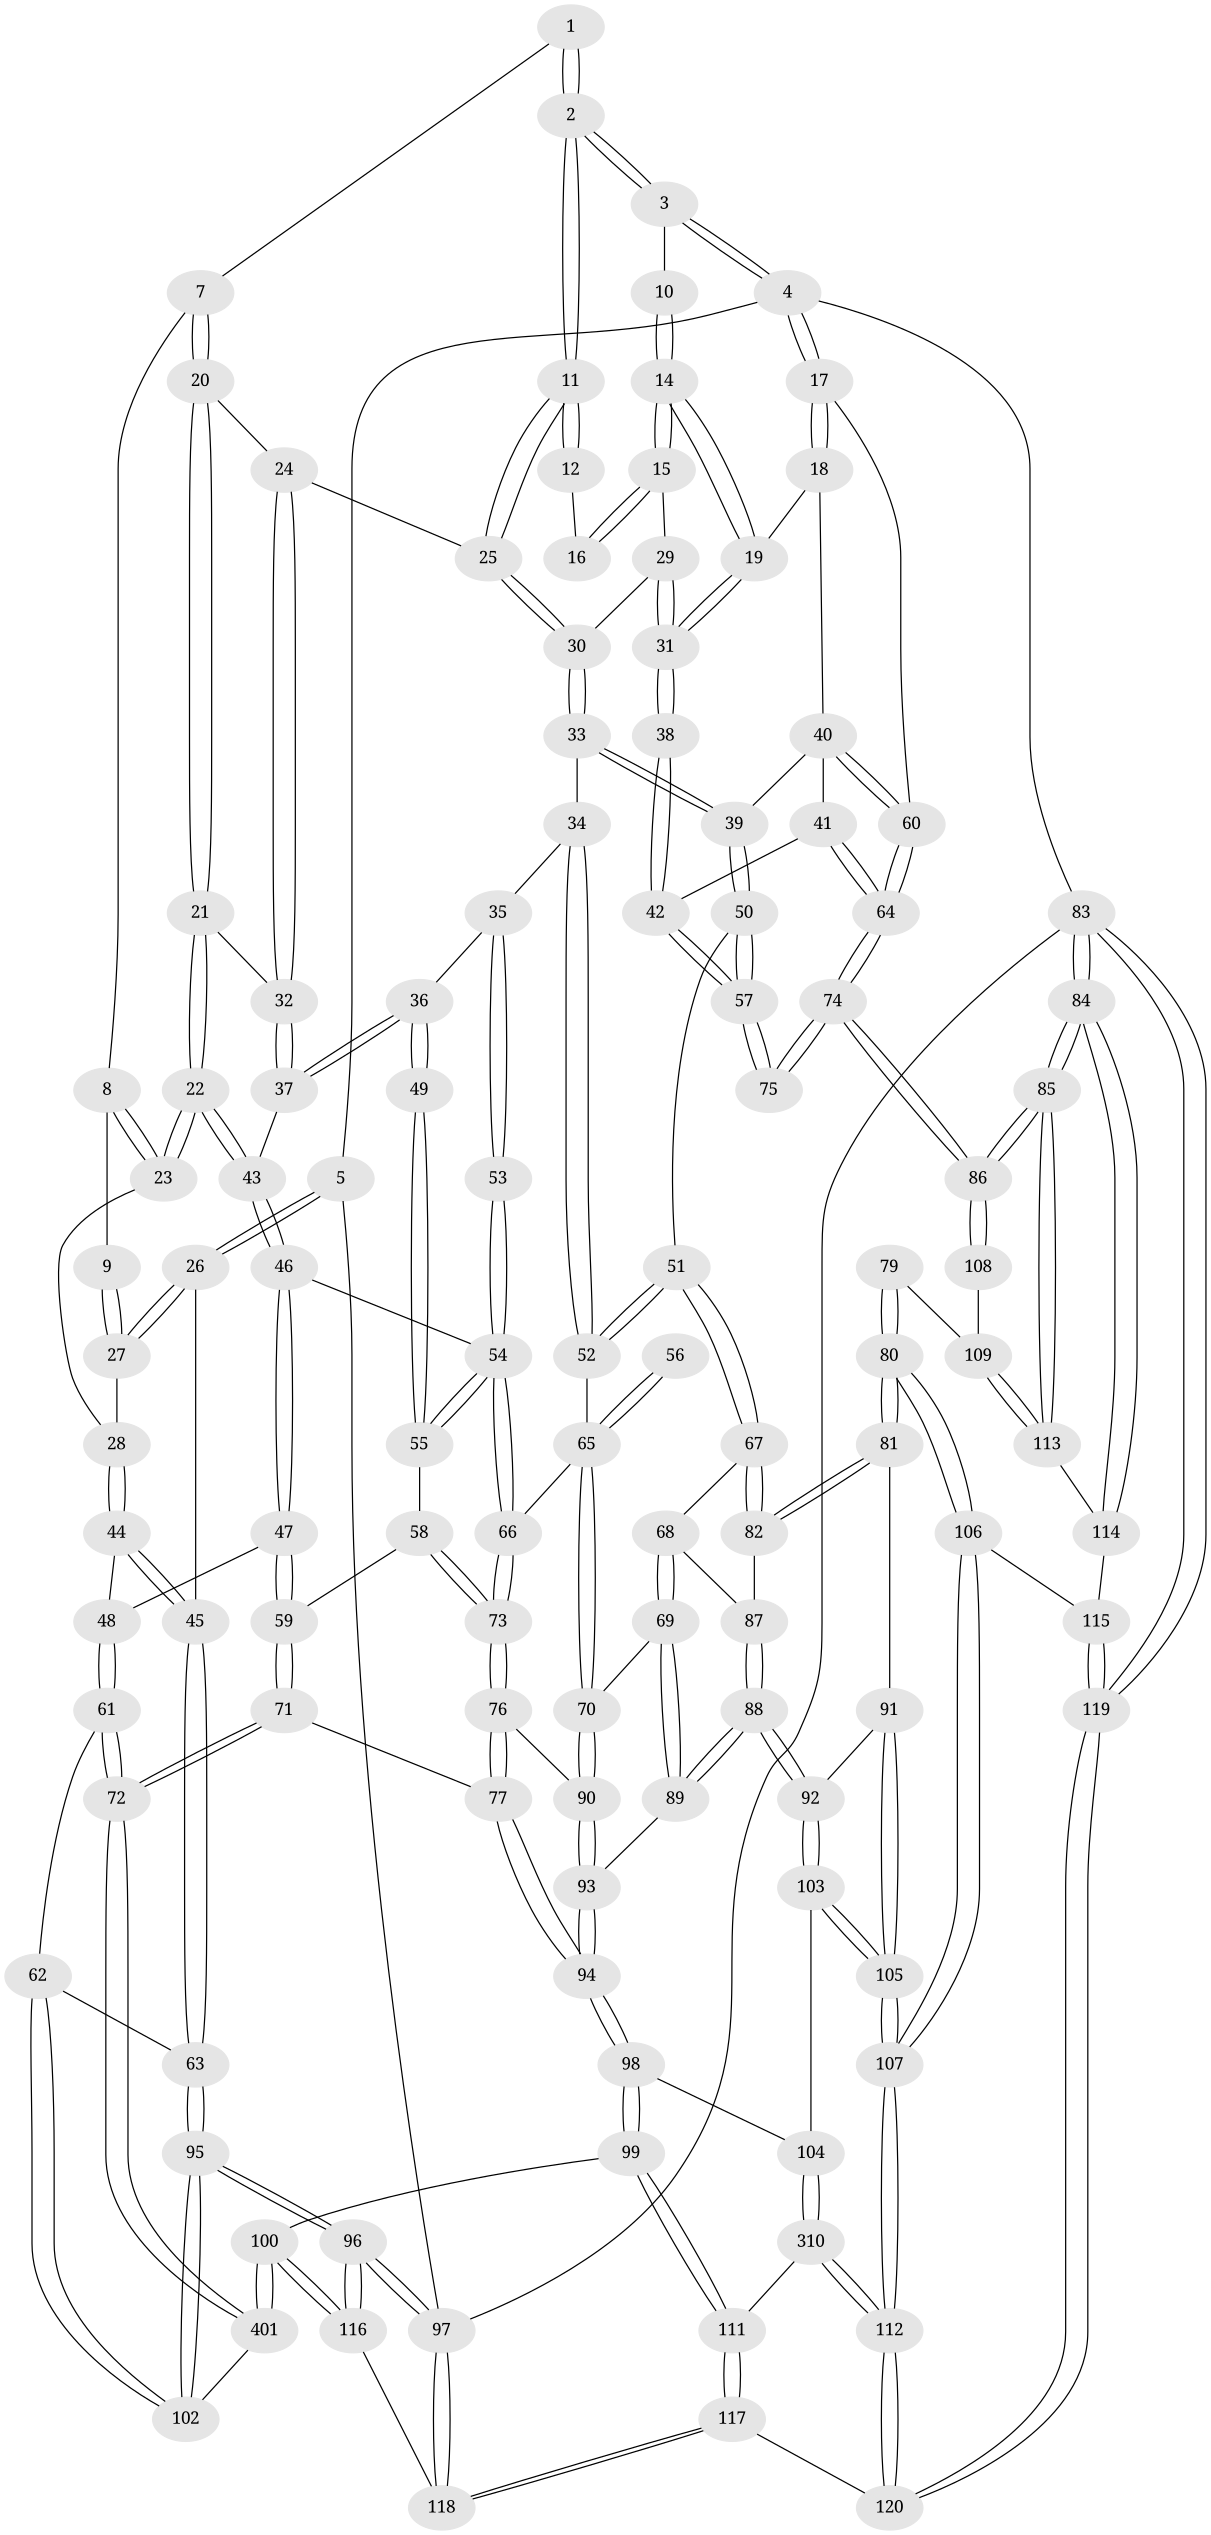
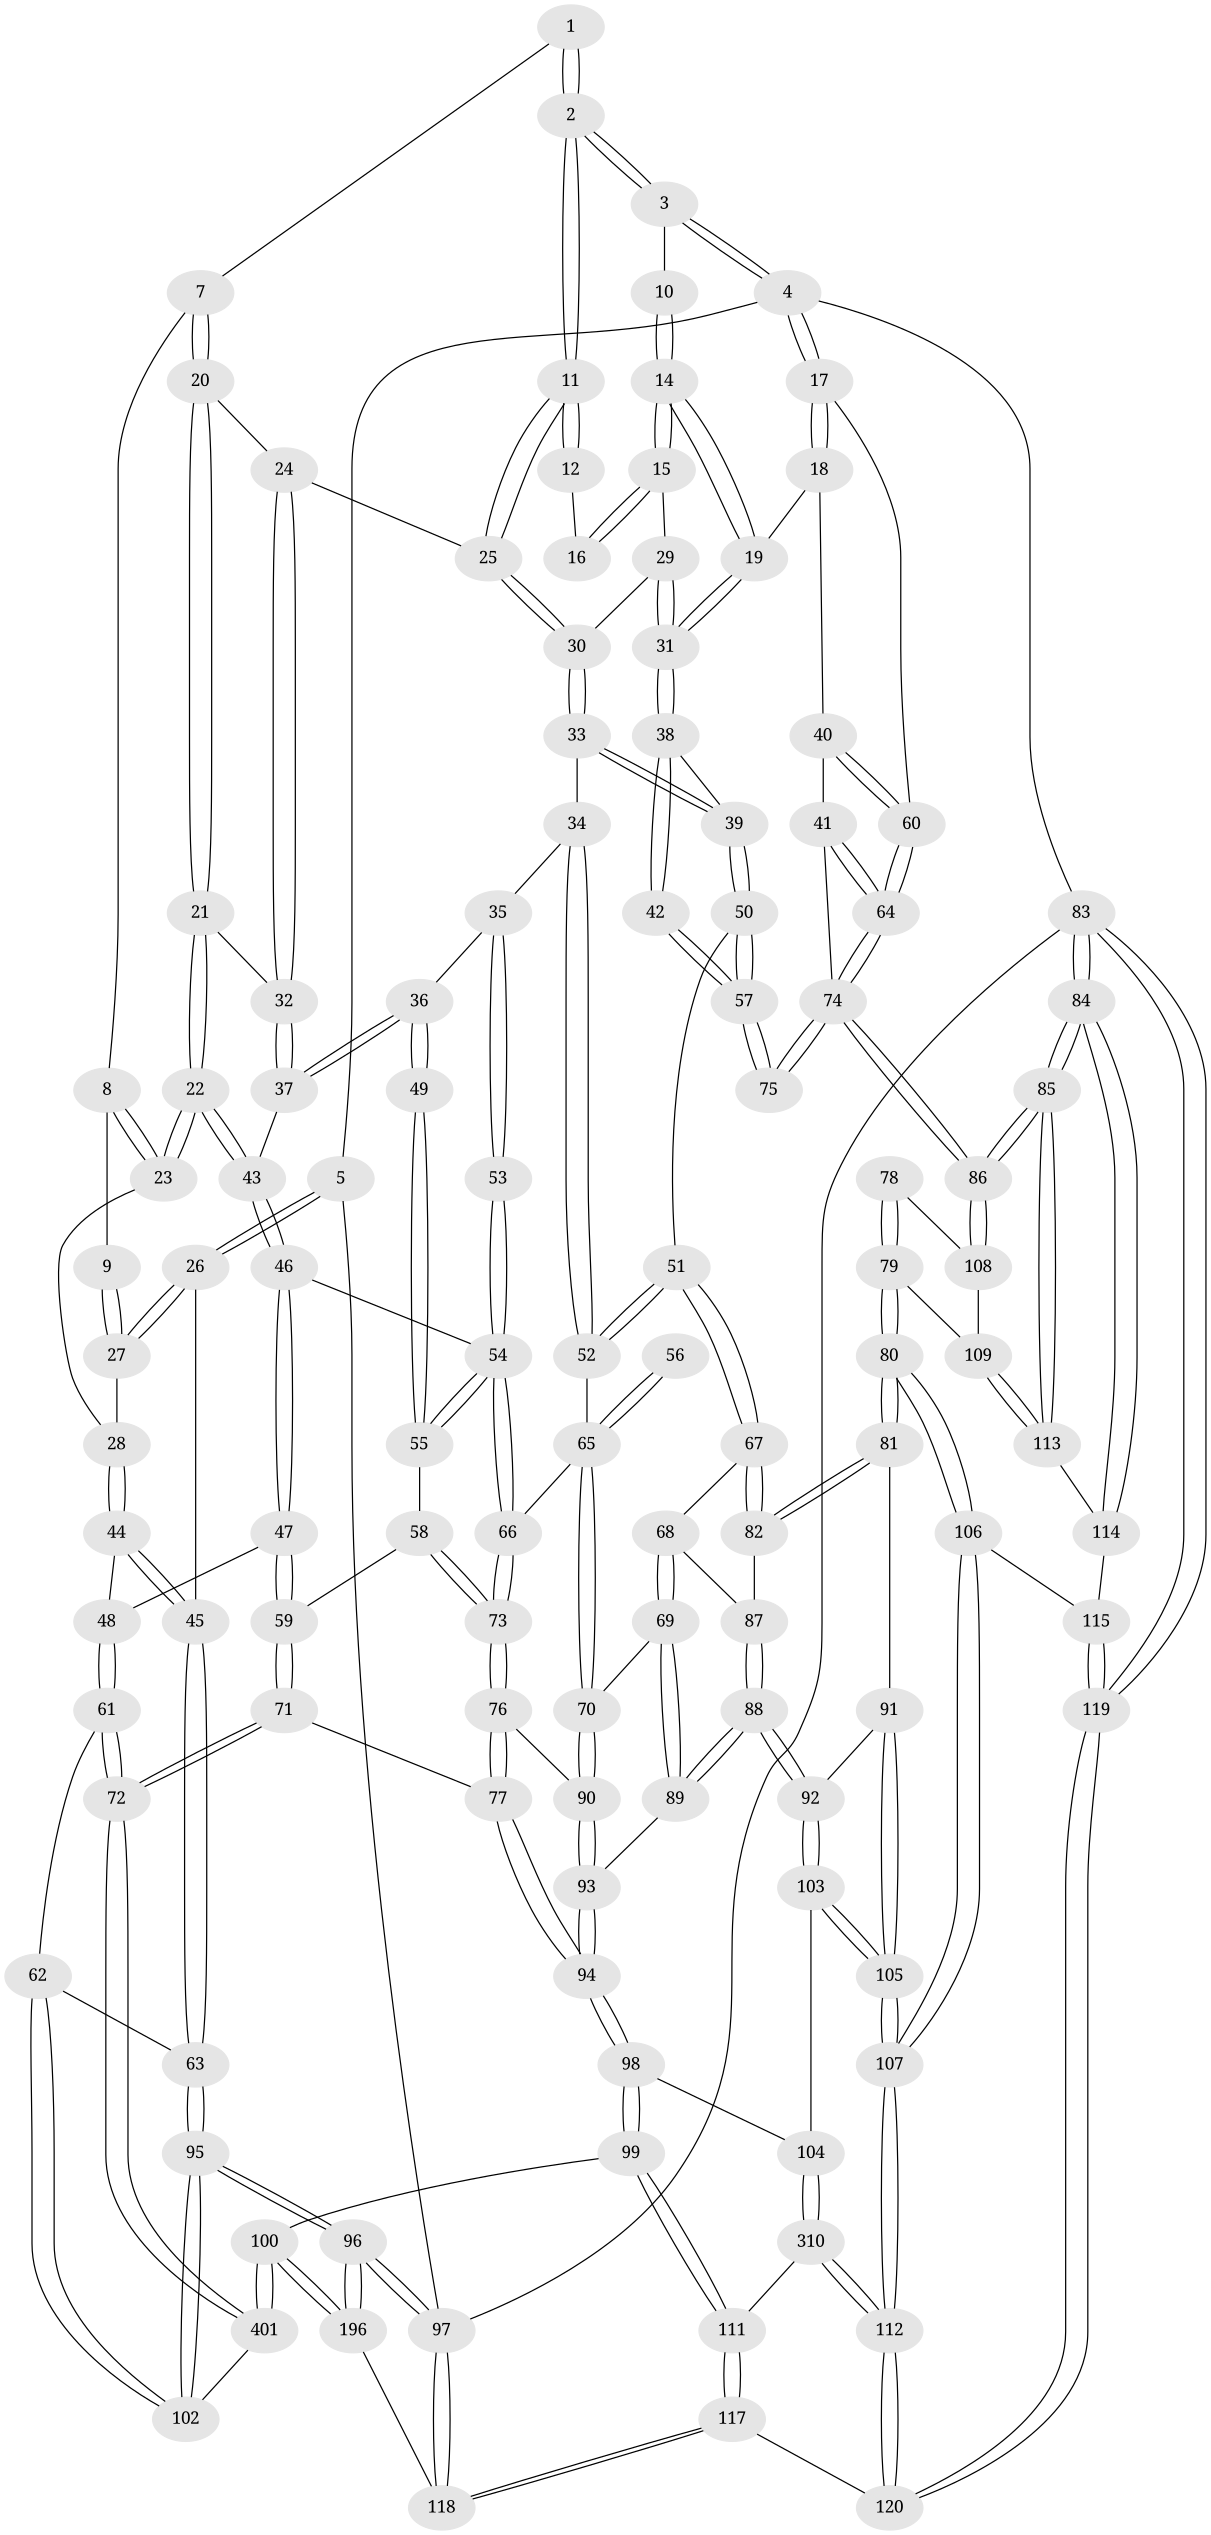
(779, 780) -> (700, 780)
(740, 869) -> (828, 913)
none -> (890, 1179)
(353, 2331) -> (353, 2331)
